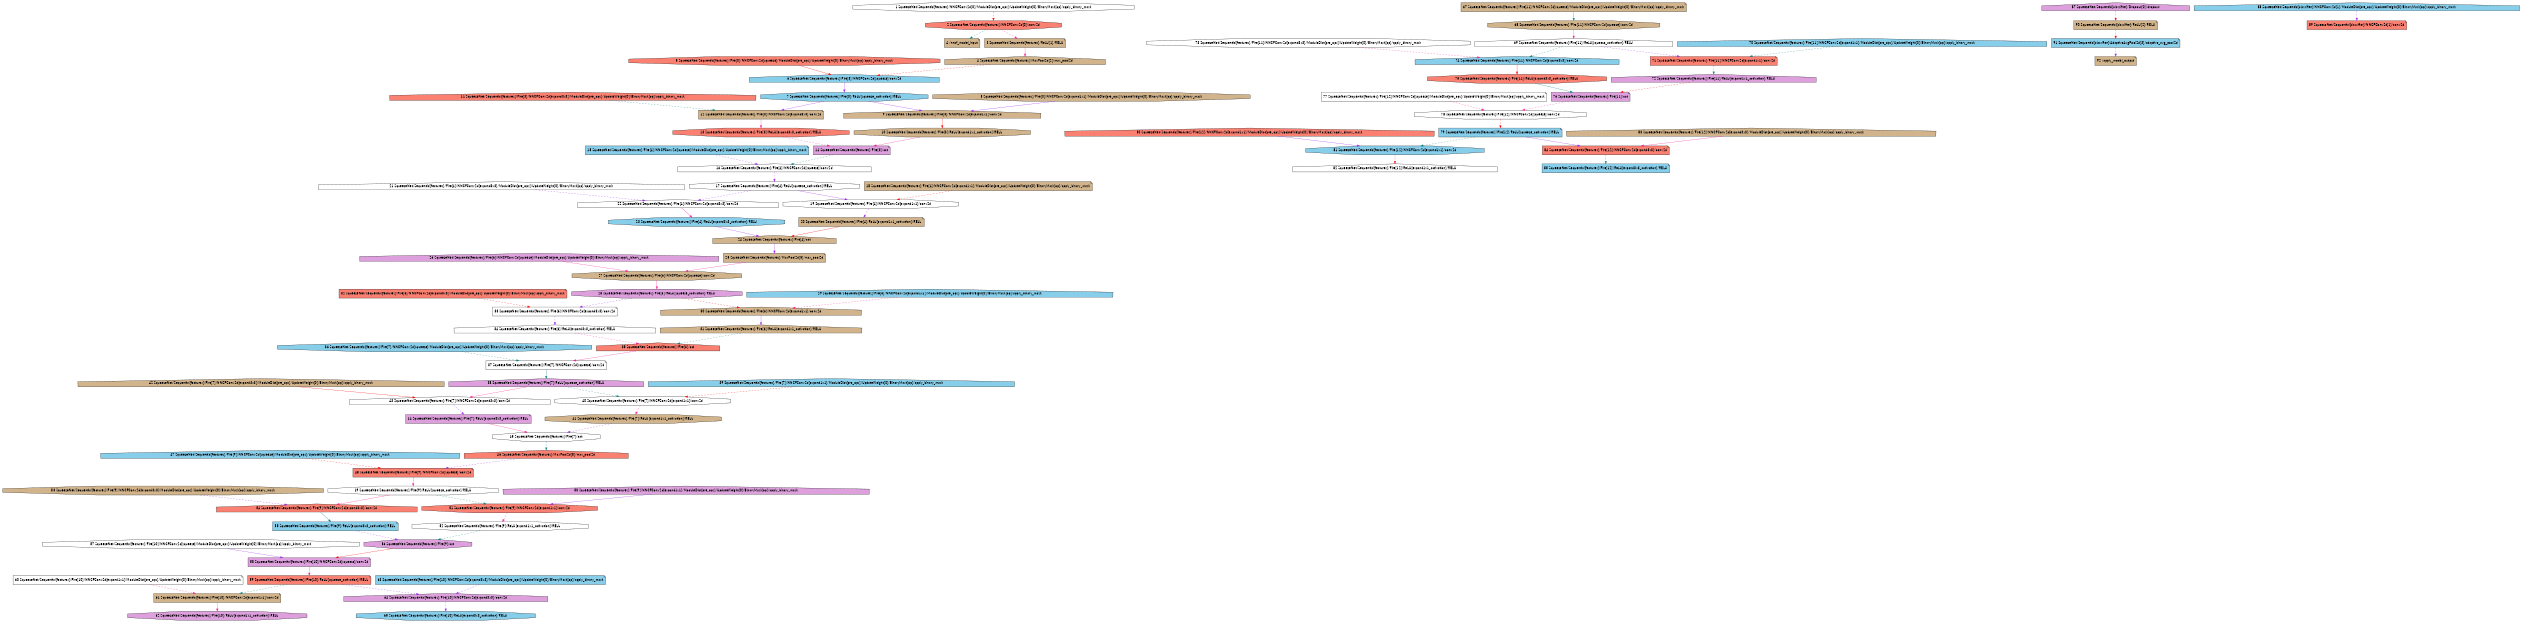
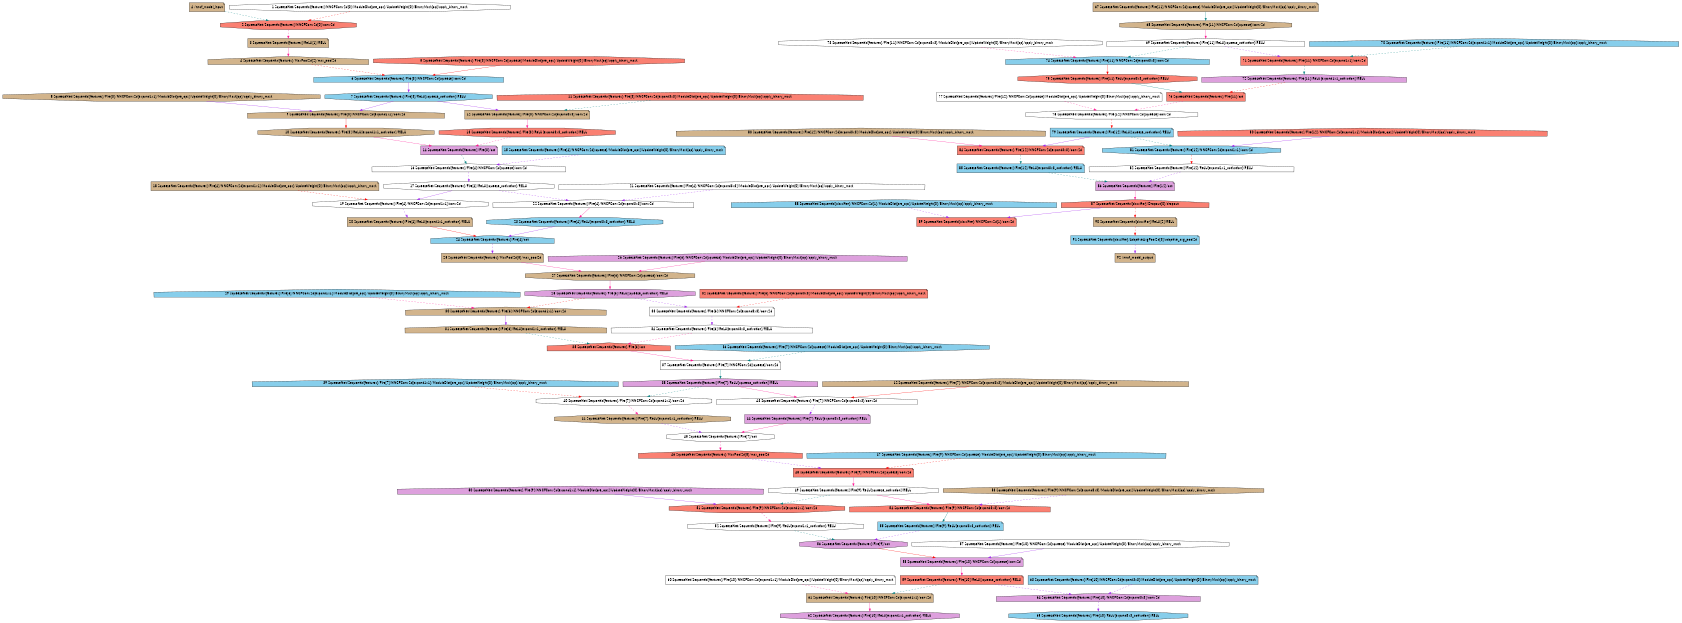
(2116, 7) -> (1135, 204)
(979, 33) -> (245, 16)
(2116, 61) -> (1135, 258)
(1591, 97) -> (1206, 97)
none -> (1135, 186)
none -> (1056, 213)
(774, 240) -> (492, 240)
(774, 247) -> (492, 247)
(546, 445) -> (720, 445)
